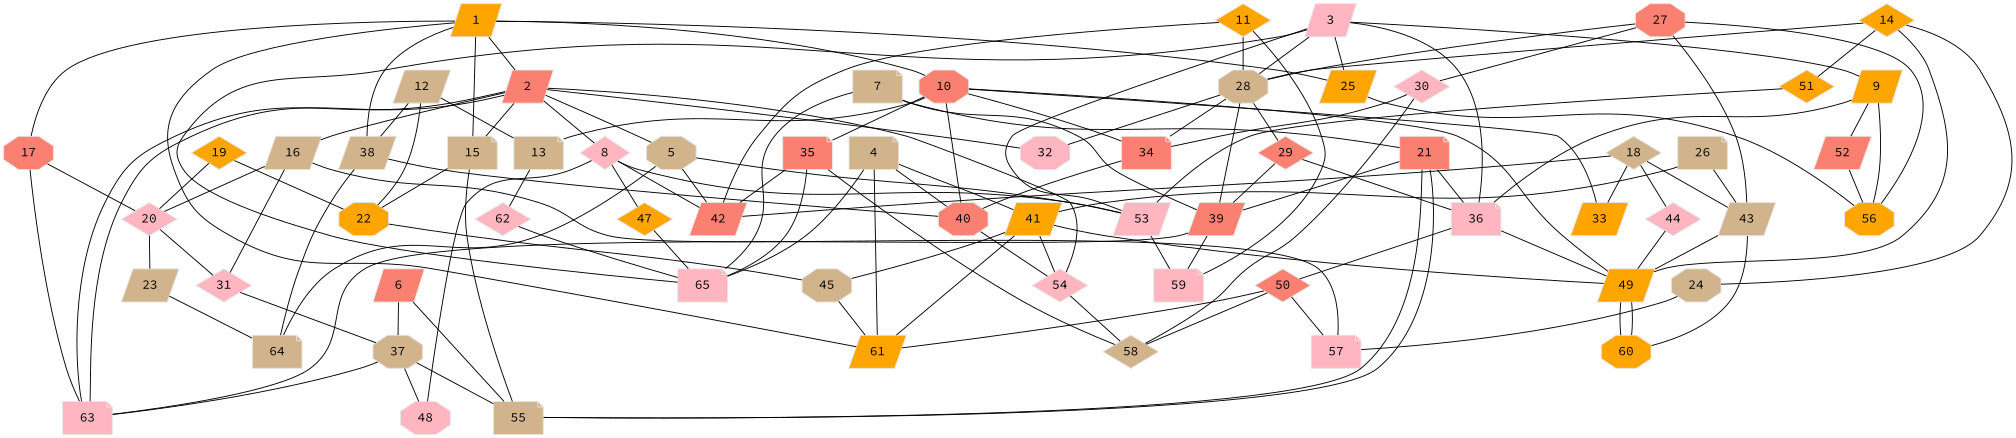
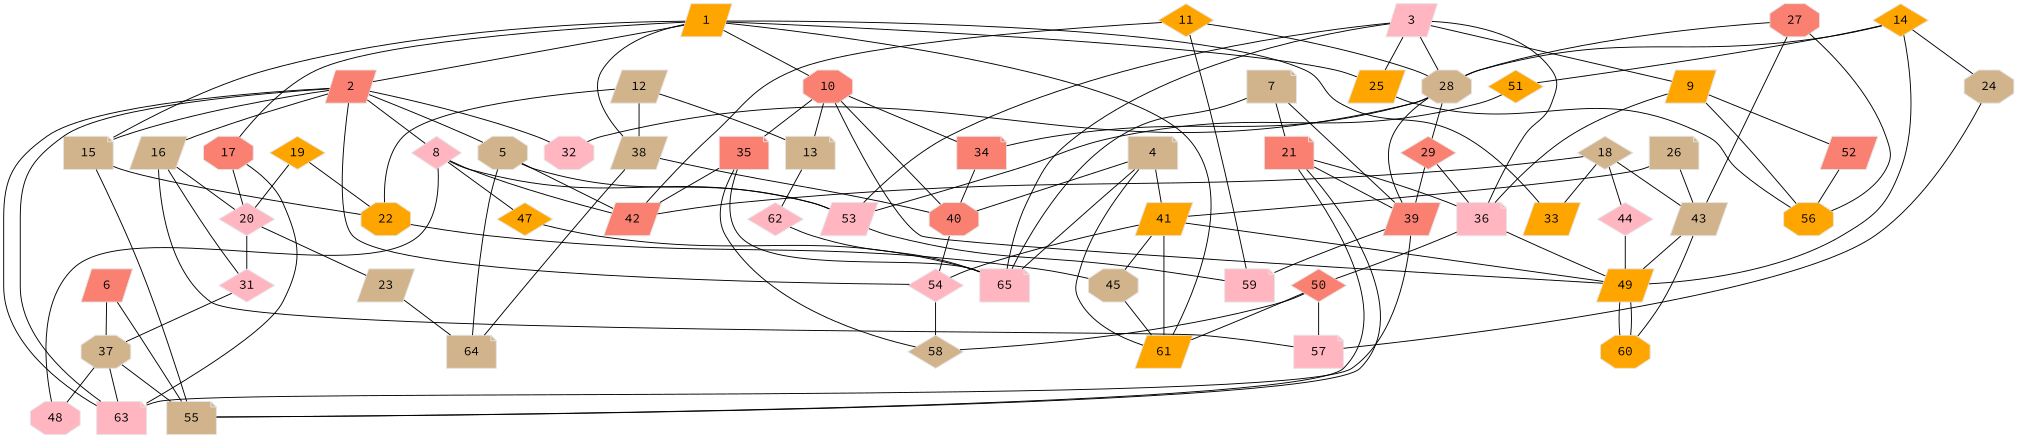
(1422, 87) -> none
(1419, 122) -> (1157, 39)
